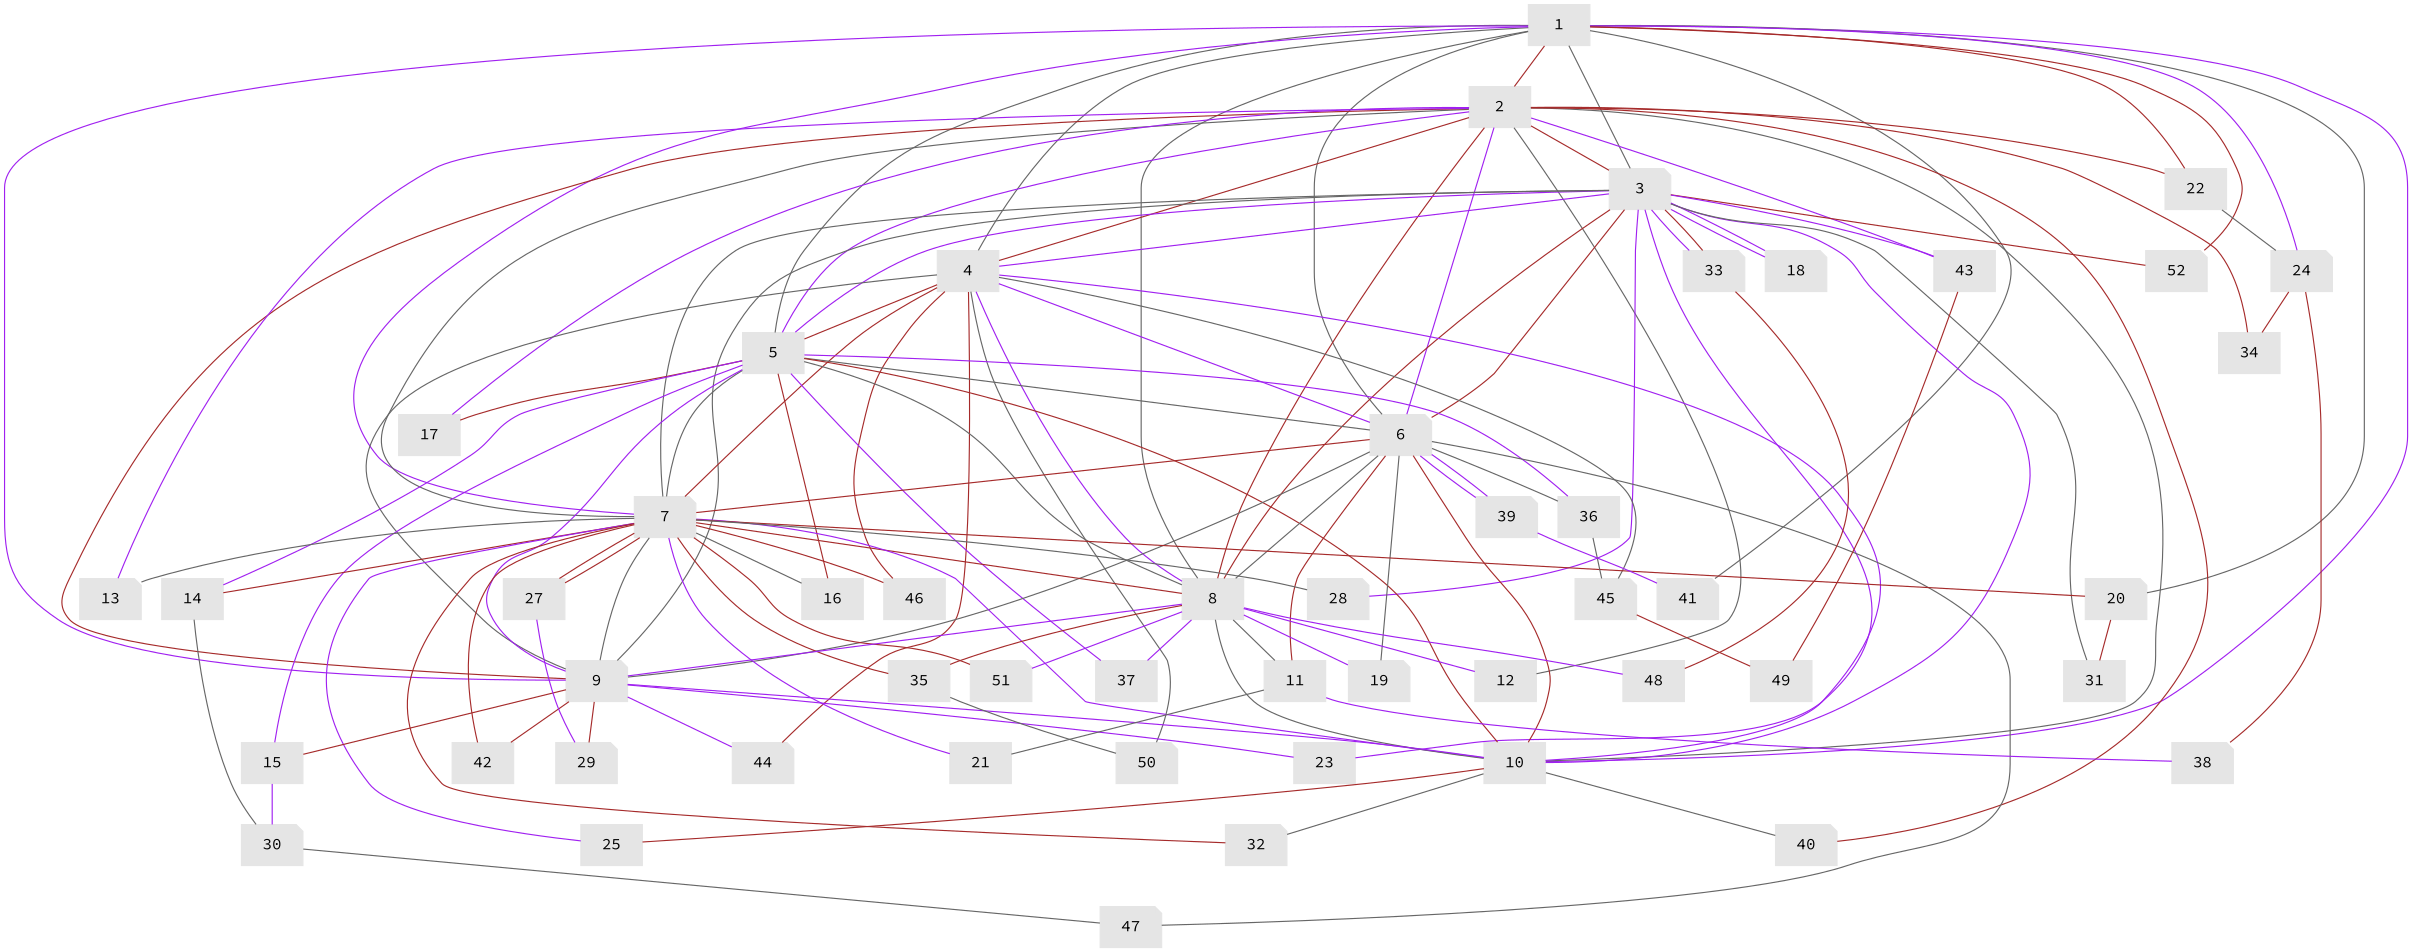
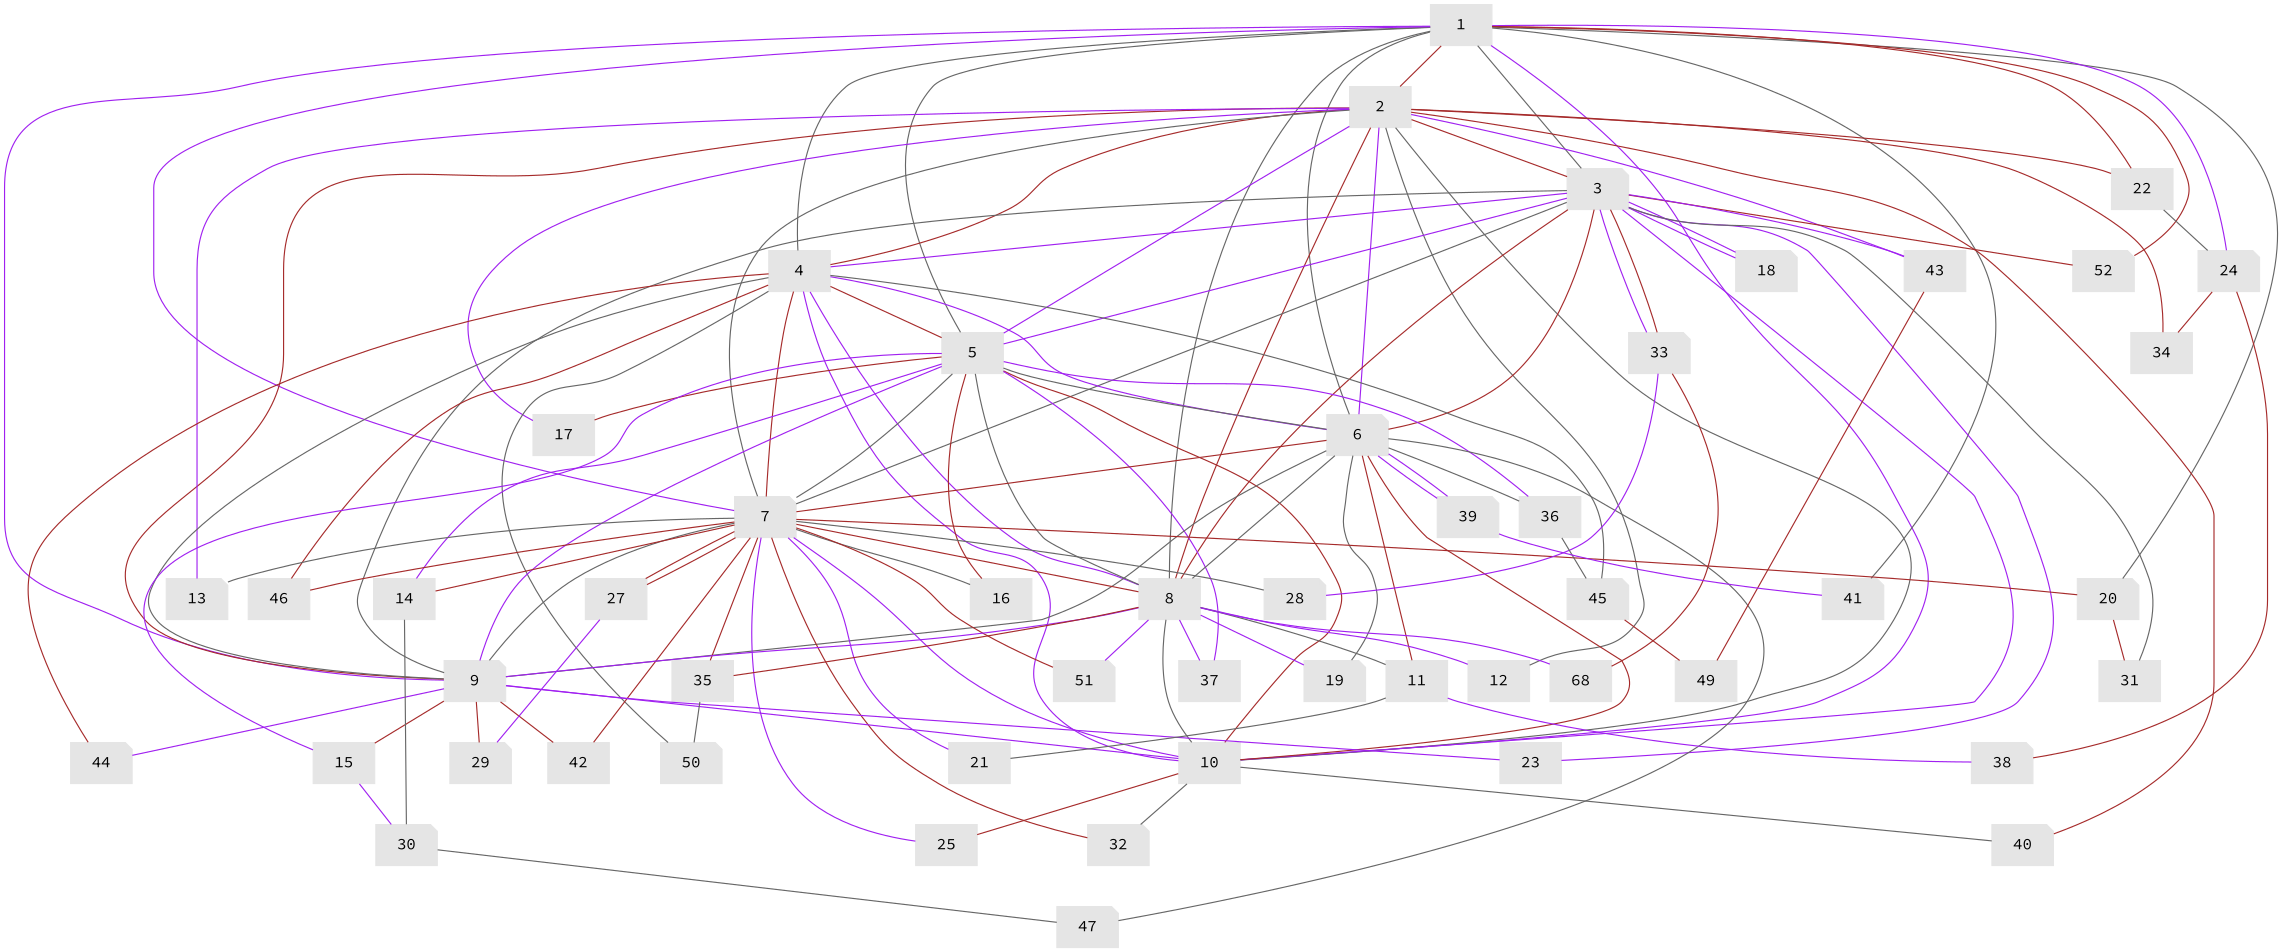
(1633, 464) -> (1528, 564)
(1654, 681) -> (1581, 681)
